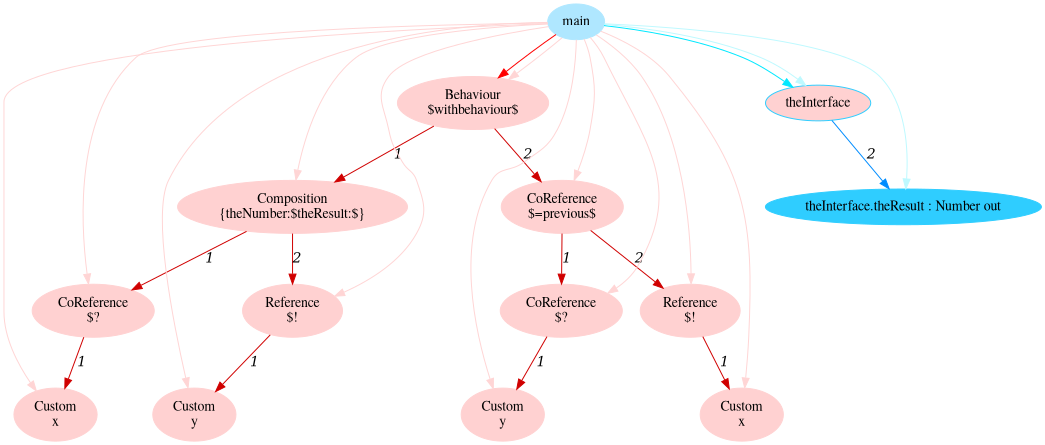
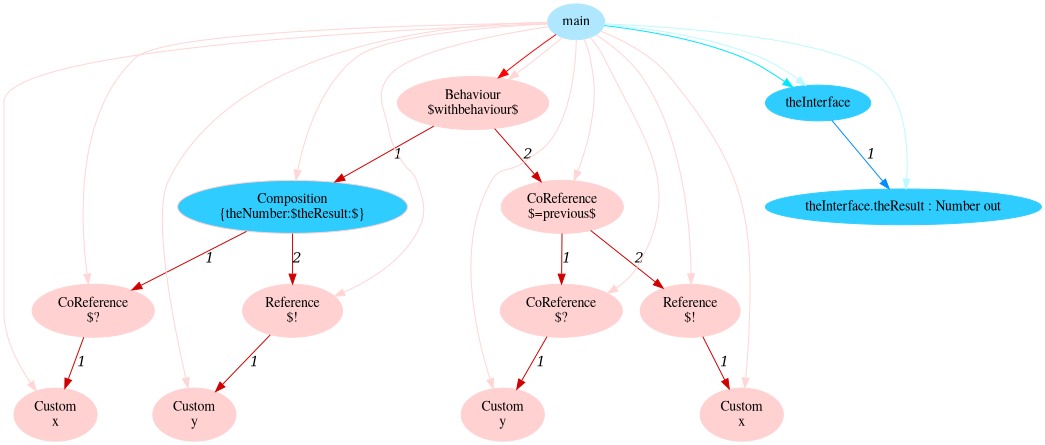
(818, 103) -> (818, 103)
(872, 155) -> (872, 155)
(293, 207) -> (293, 207)
